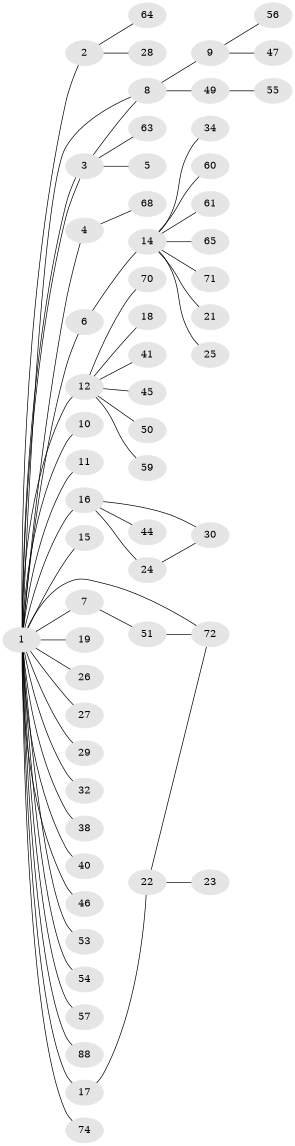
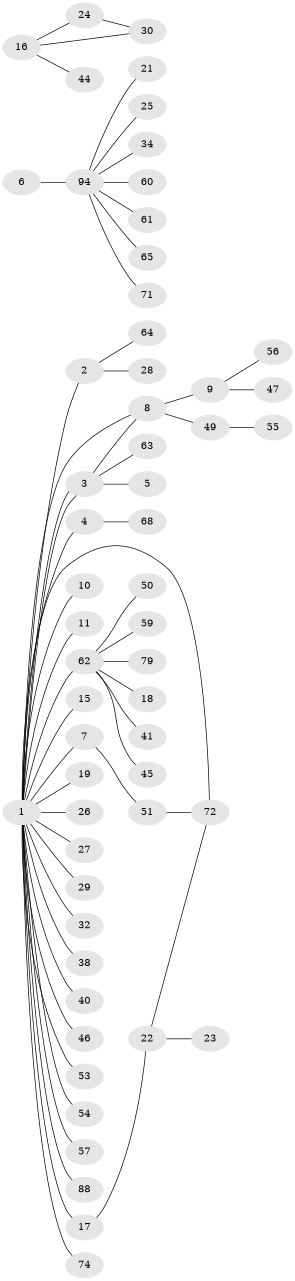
(147, 242) -> (85, 182)
(147, 279) -> (147, 662)
(85, 387) -> (85, 662)
(53, 420) -> none
(43, 566) -> none
